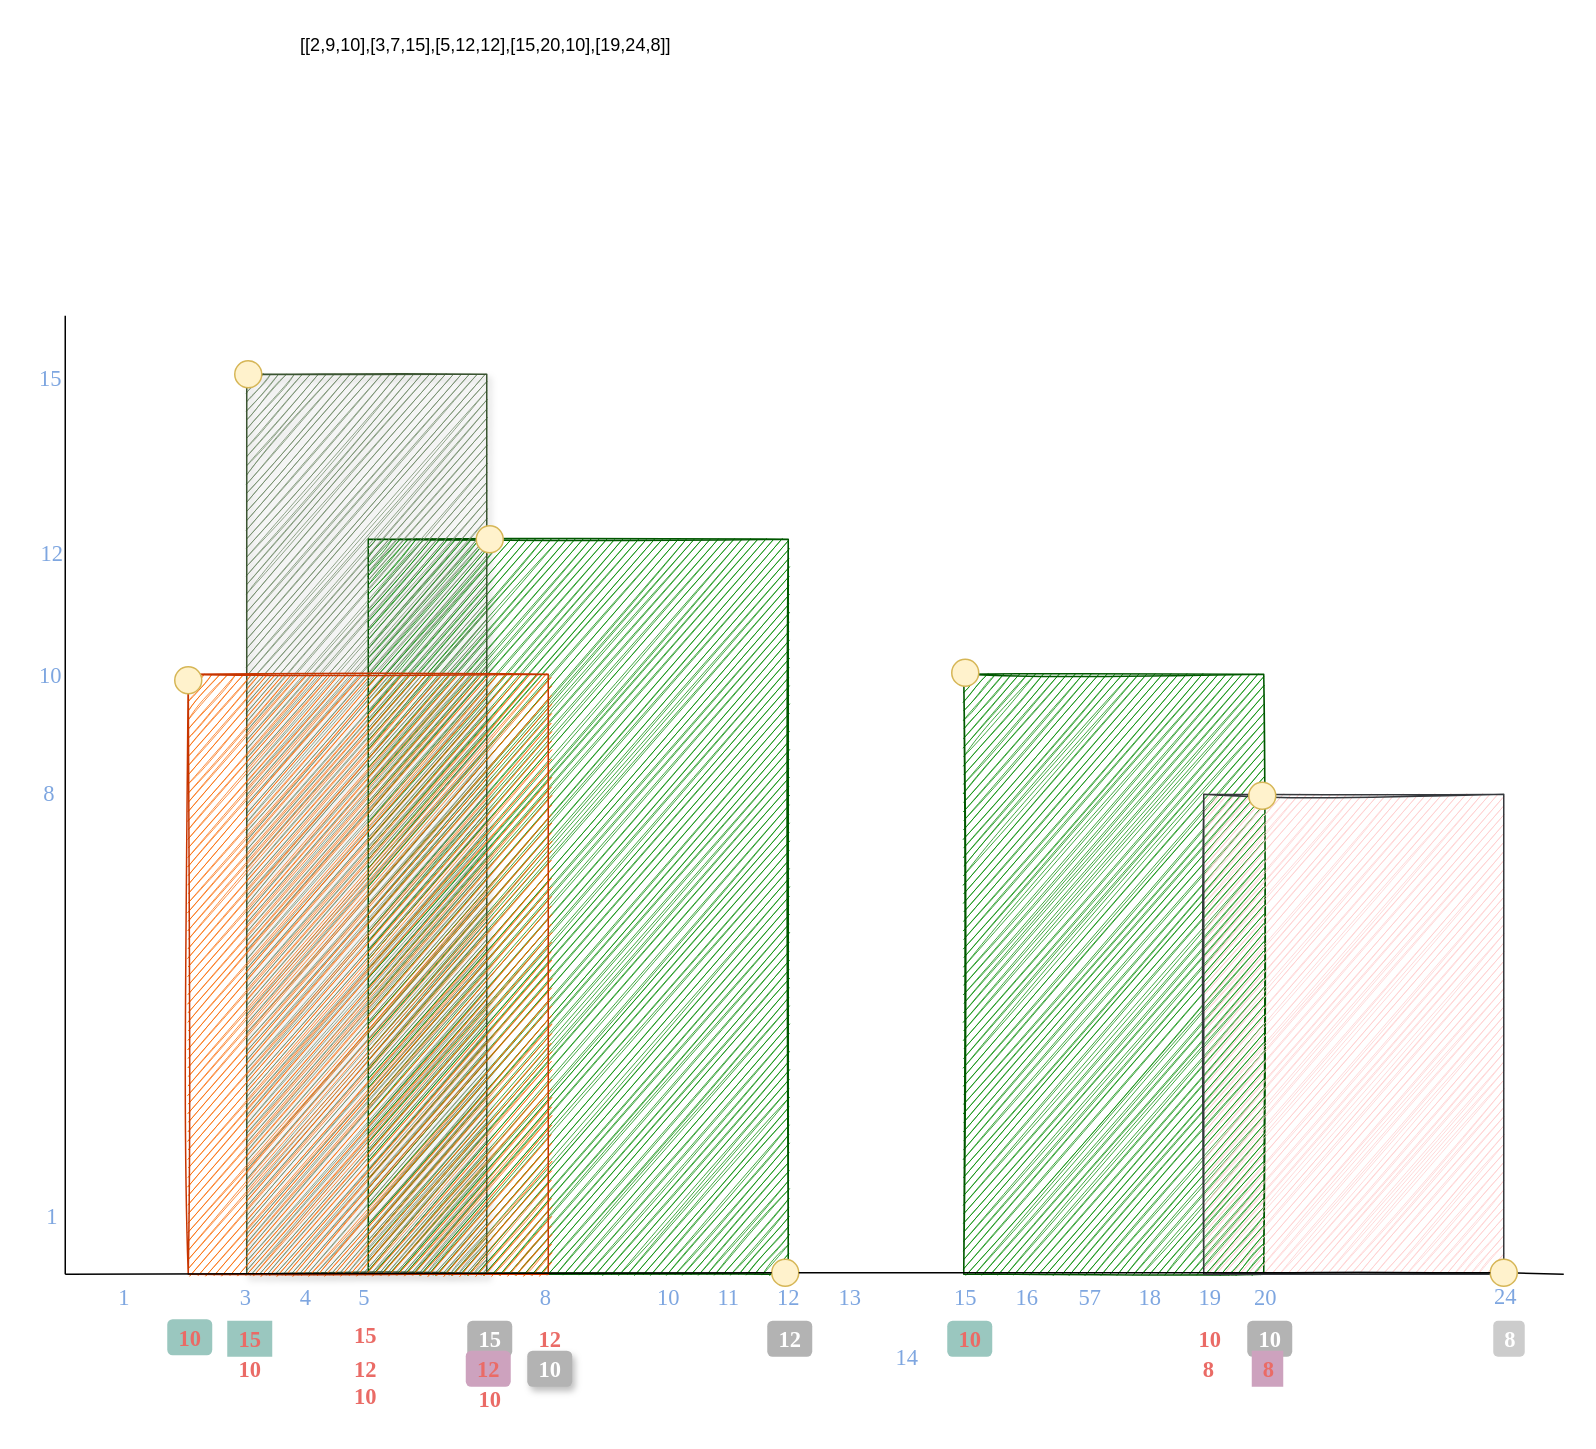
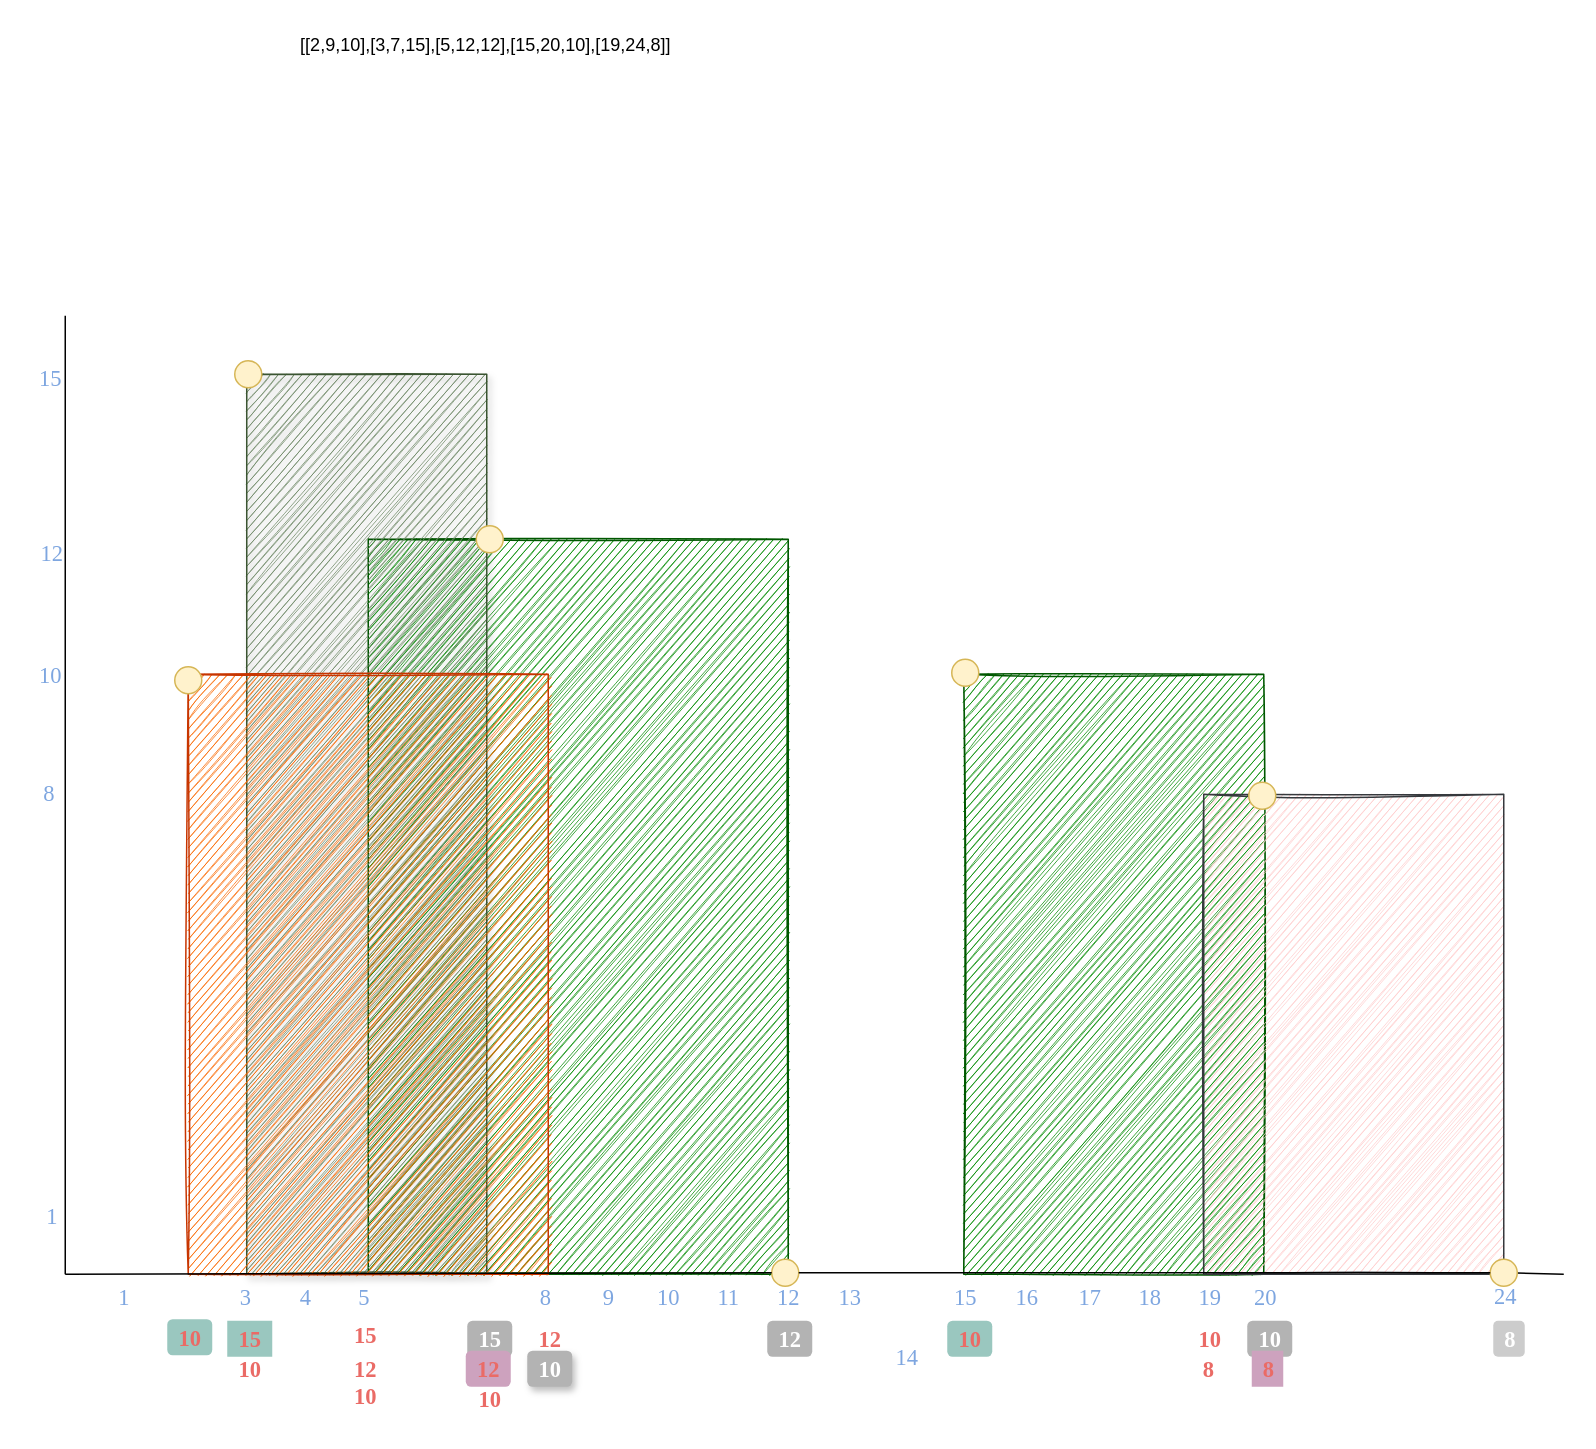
none -> (608, 1297)
(1091, 1297) -> (1091, 1297)
